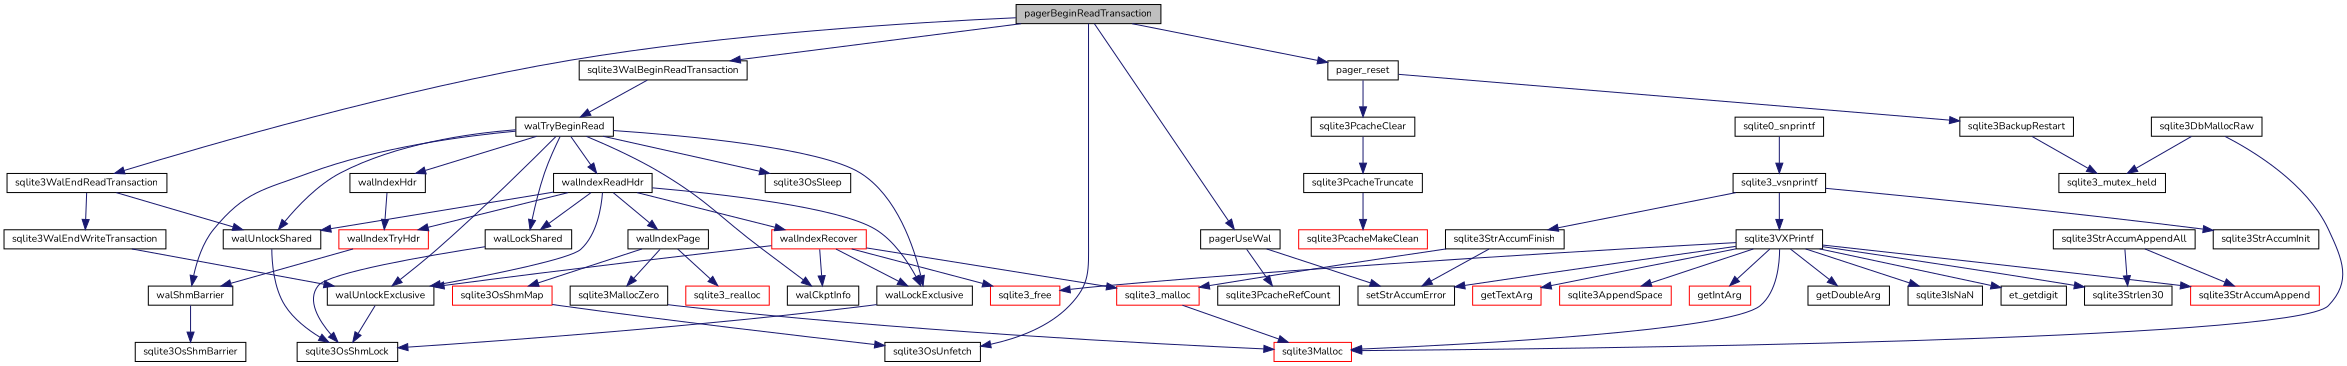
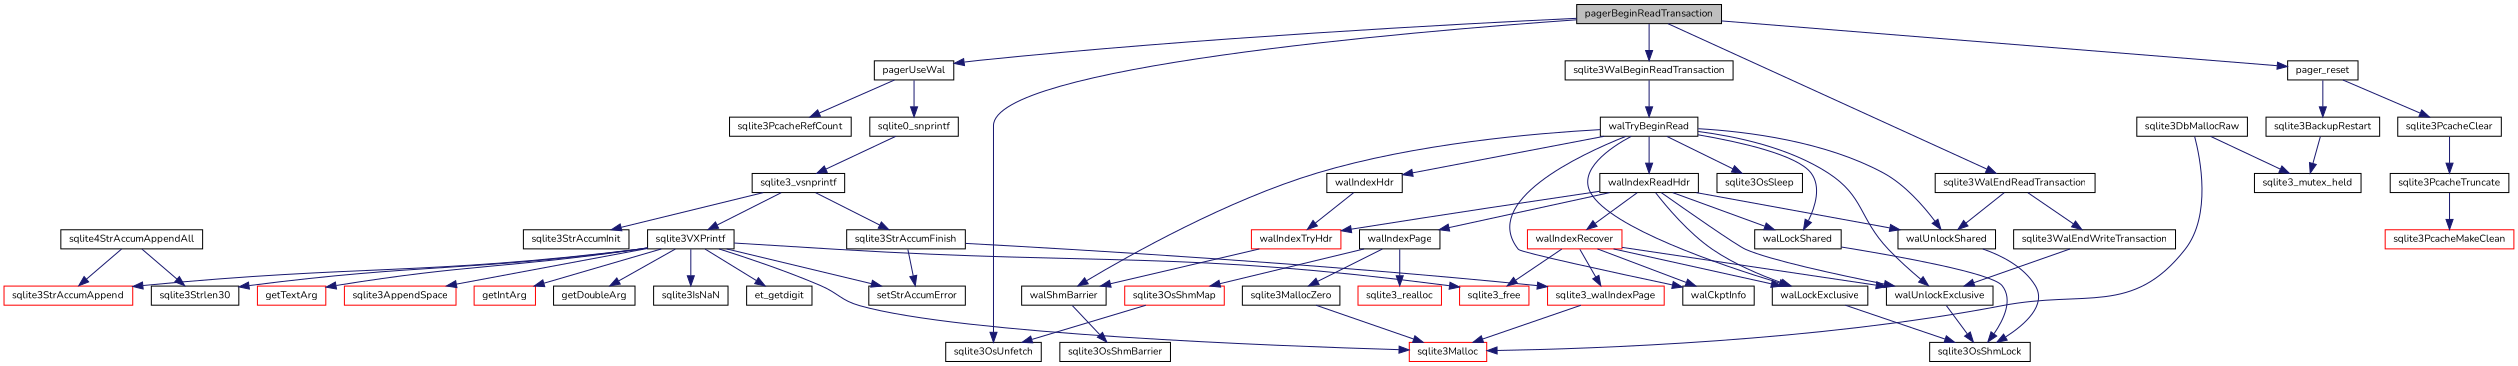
(2124, 239) -> (132, 239)
(1308, 263) -> (914, 93)
(1158, 296) -> (1606, 296)
